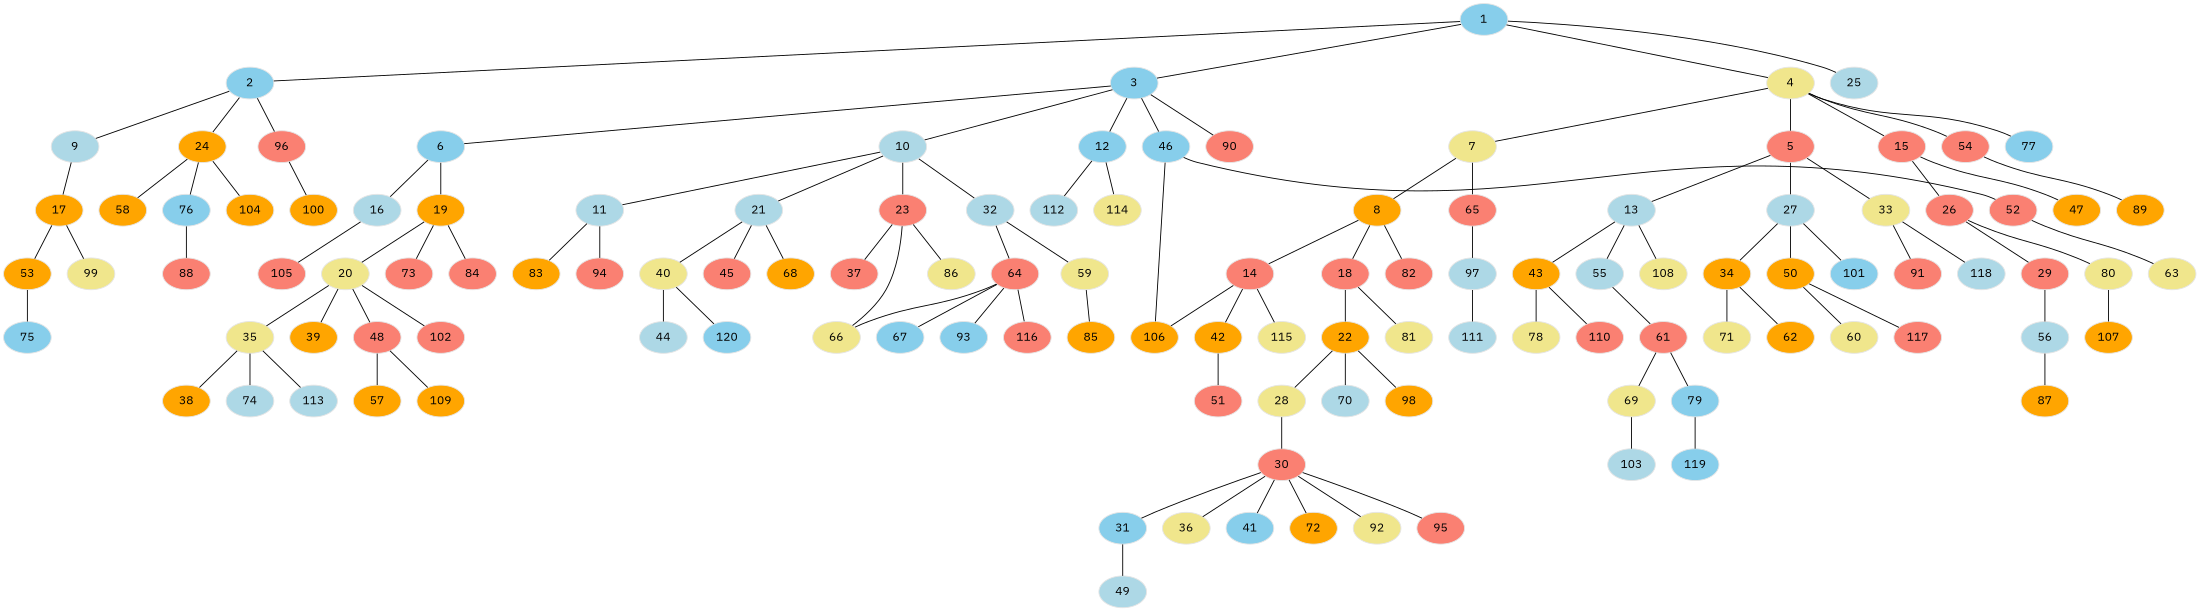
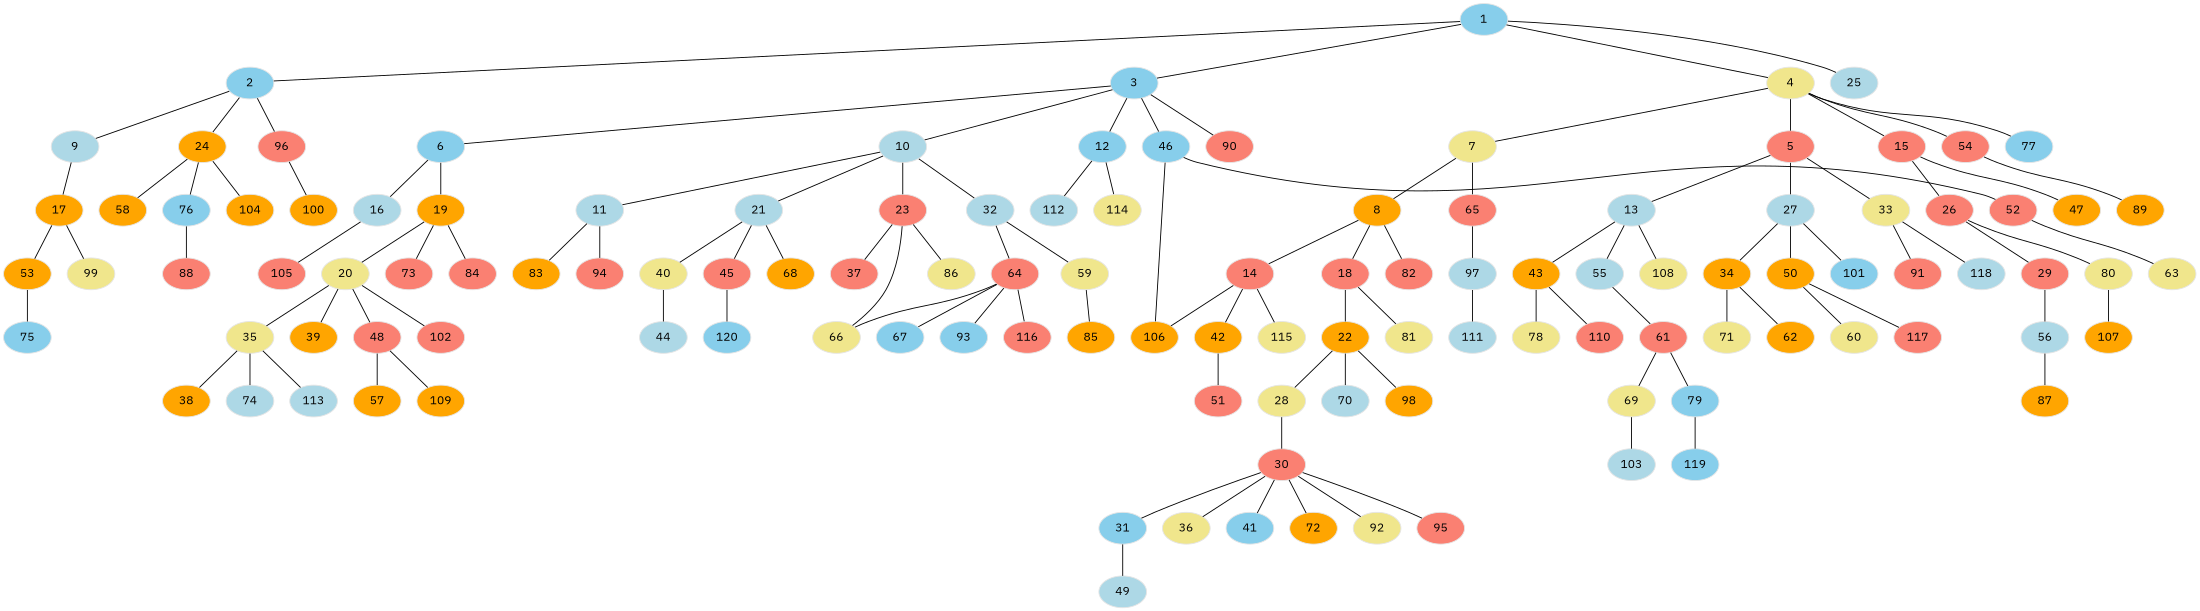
(695, 306) -> (727, 306)
